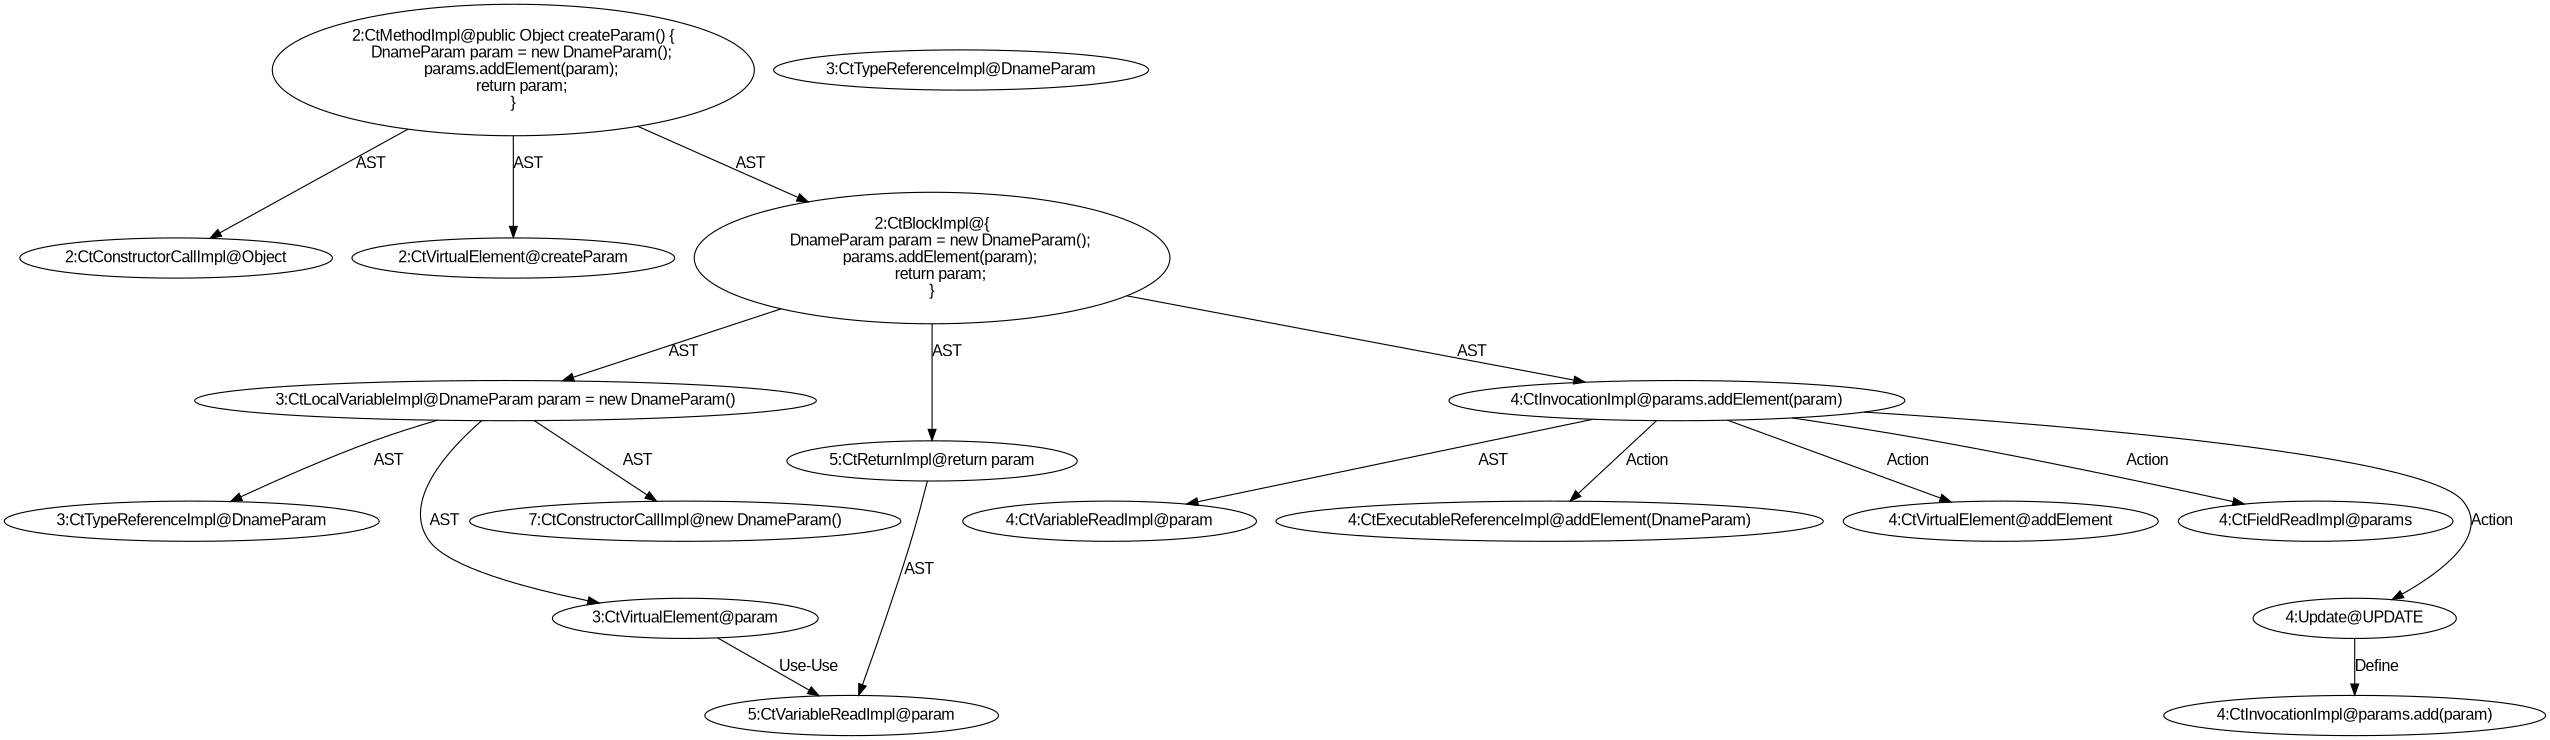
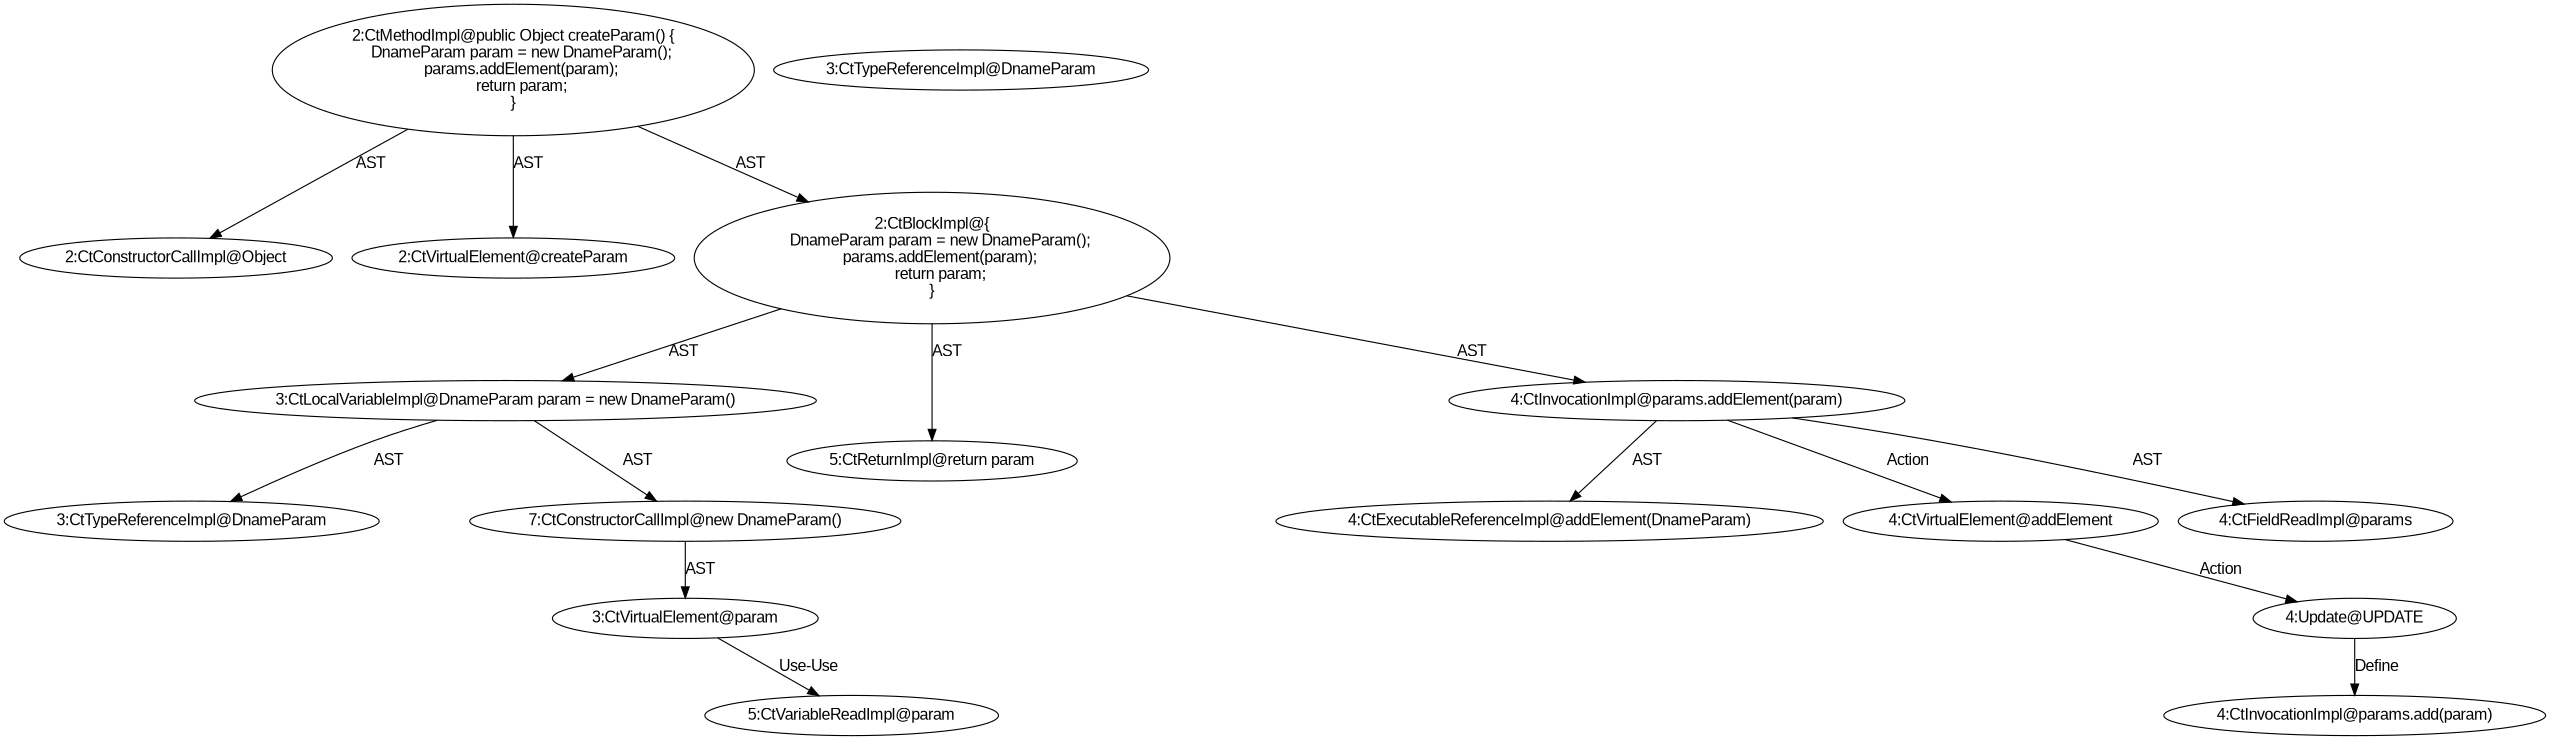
(2230, 445) -> (2176, 569)
(1647, 461) -> (1647, 461)
(2148, 461) -> (2148, 461)
(1110, 521) -> none
(440, 551) -> (685, 564)
(897, 584) -> none
